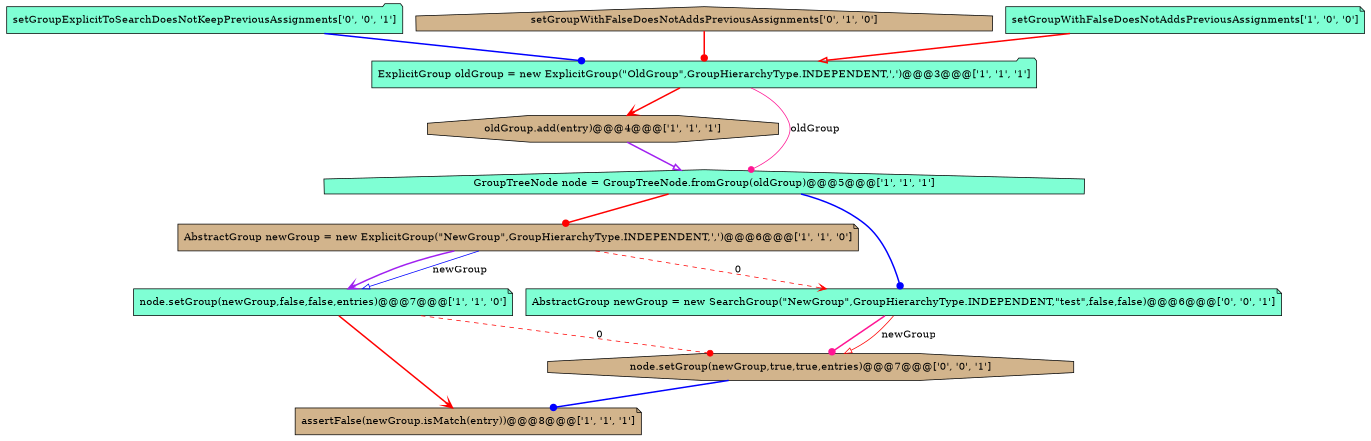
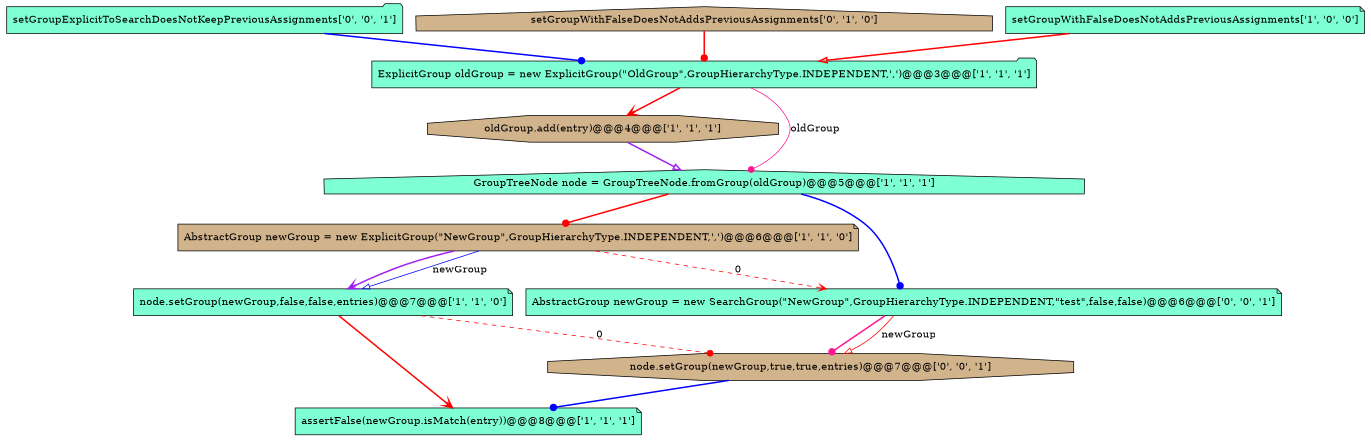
(468, 421) -> (468, 421)
